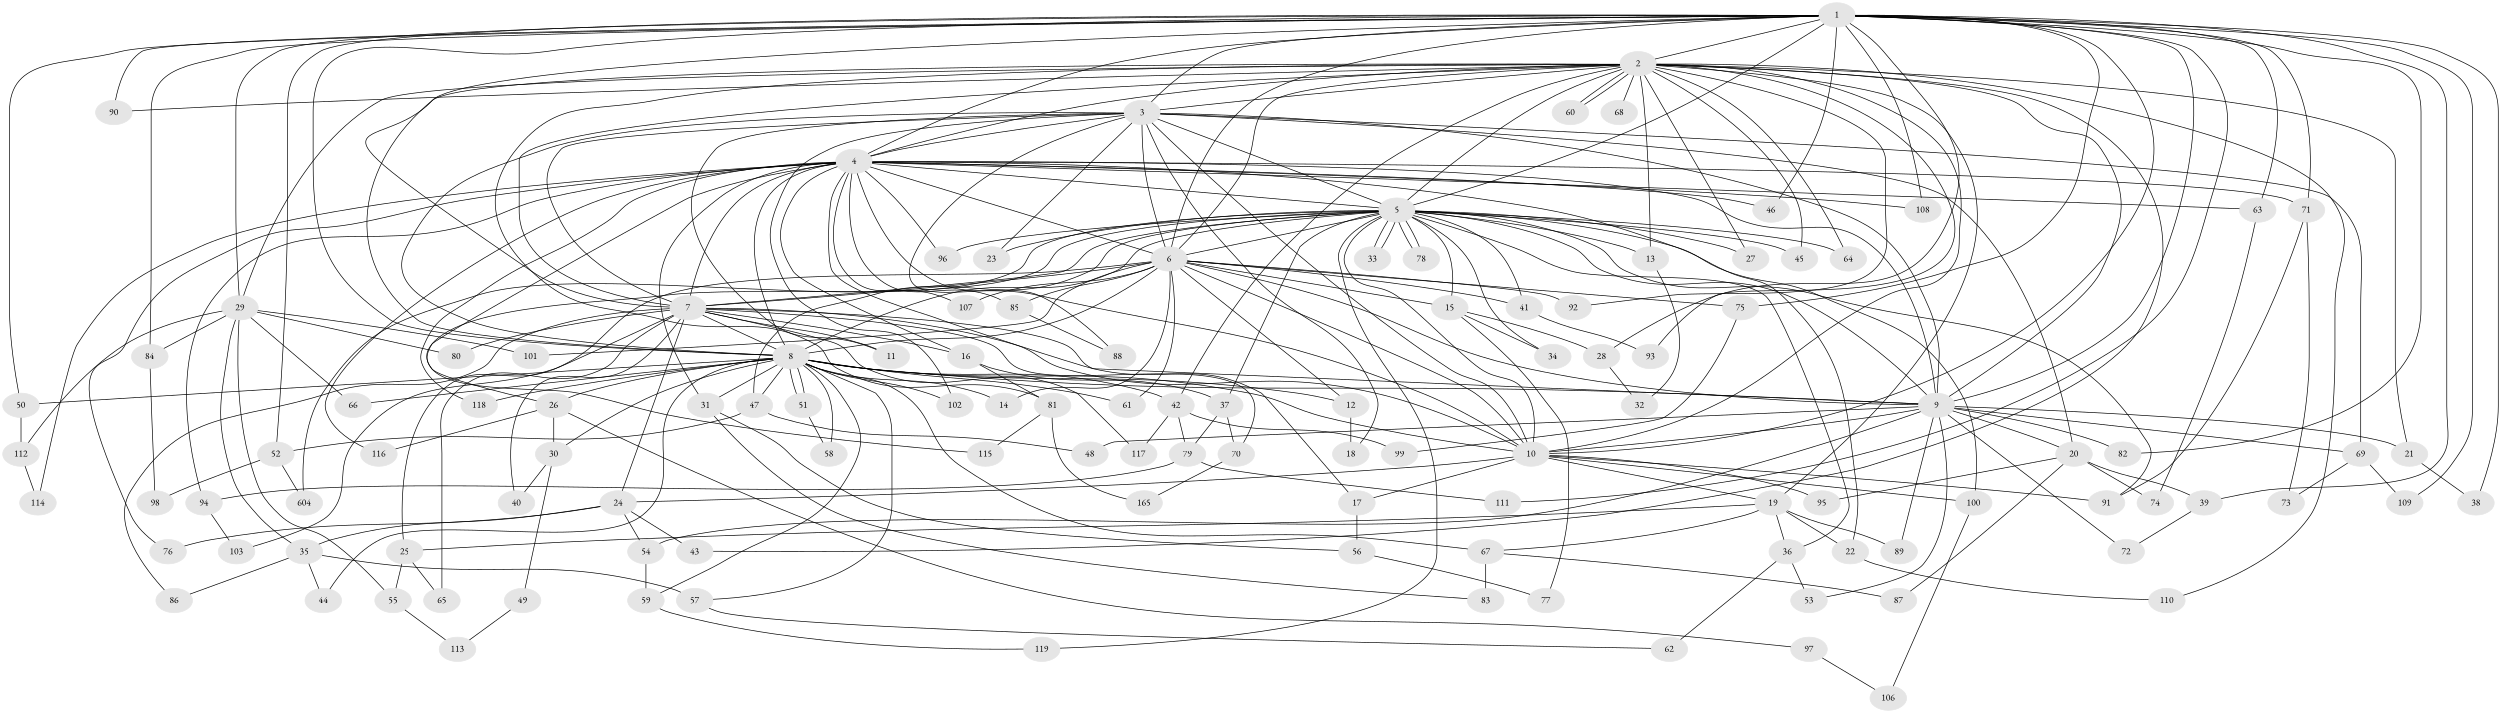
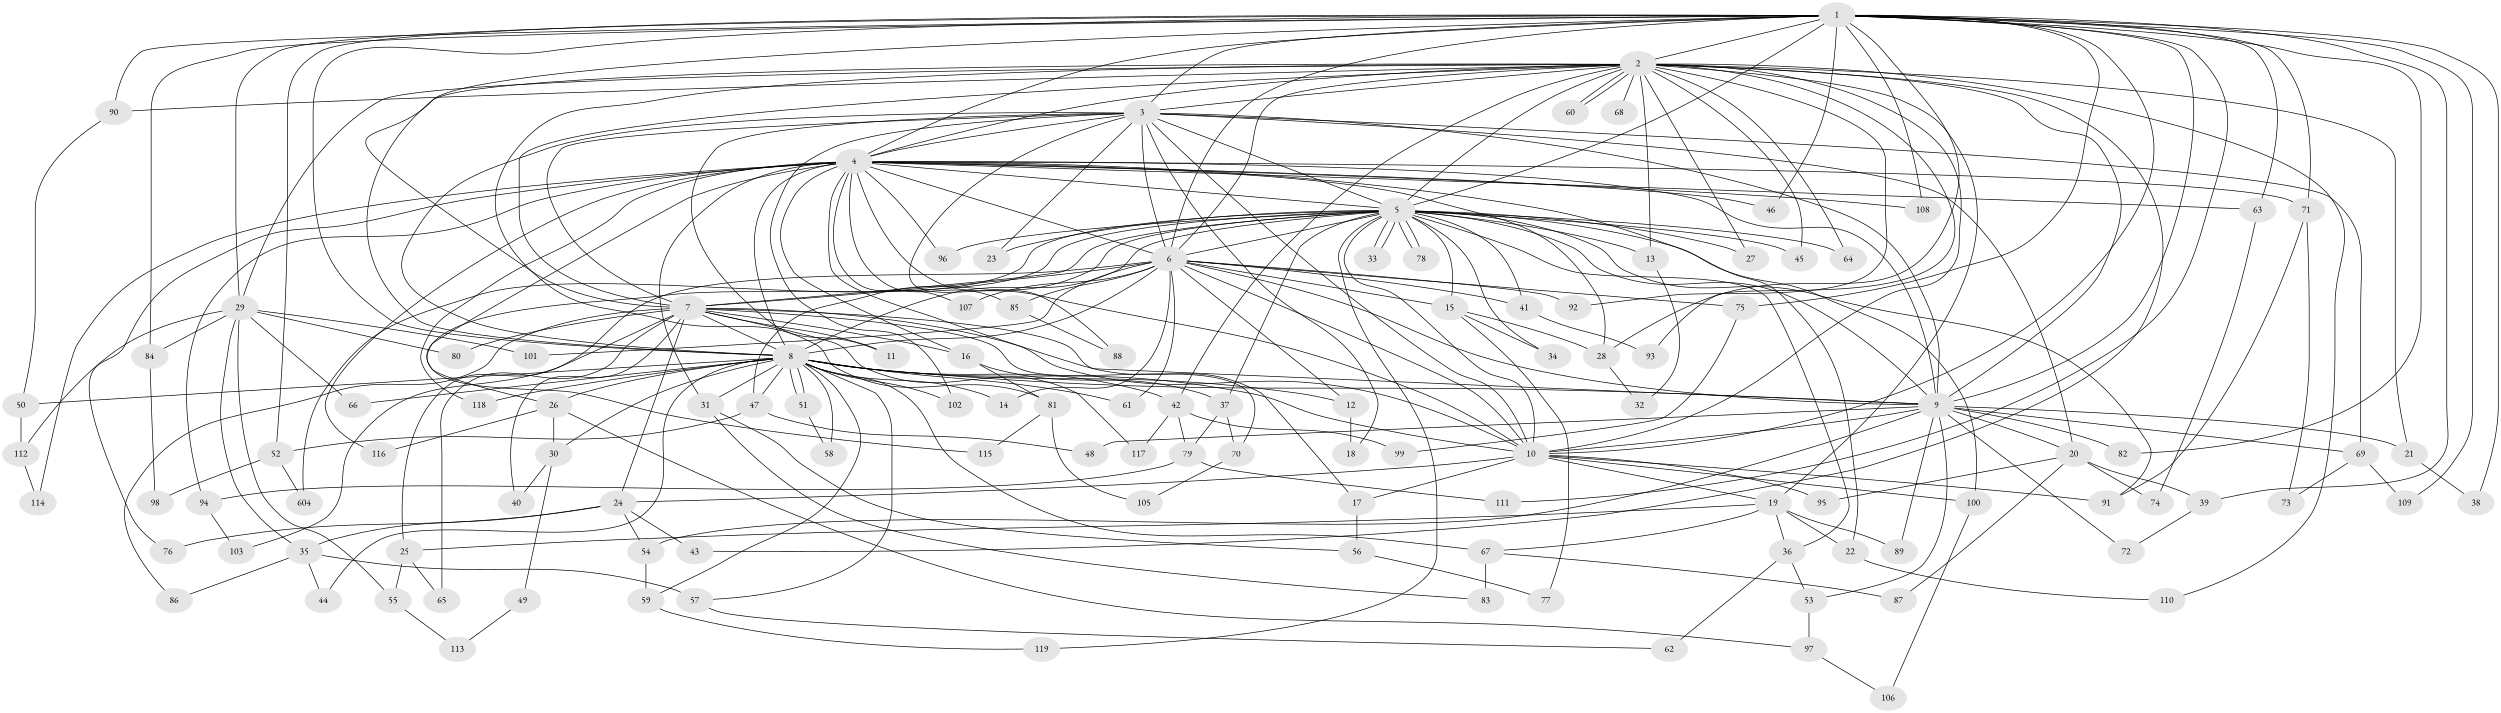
(758, 29) -> (35, 245)
(738, 202) -> (1397, 193)
(1144, 503) -> (1144, 503)
none -> (1809, 625)
